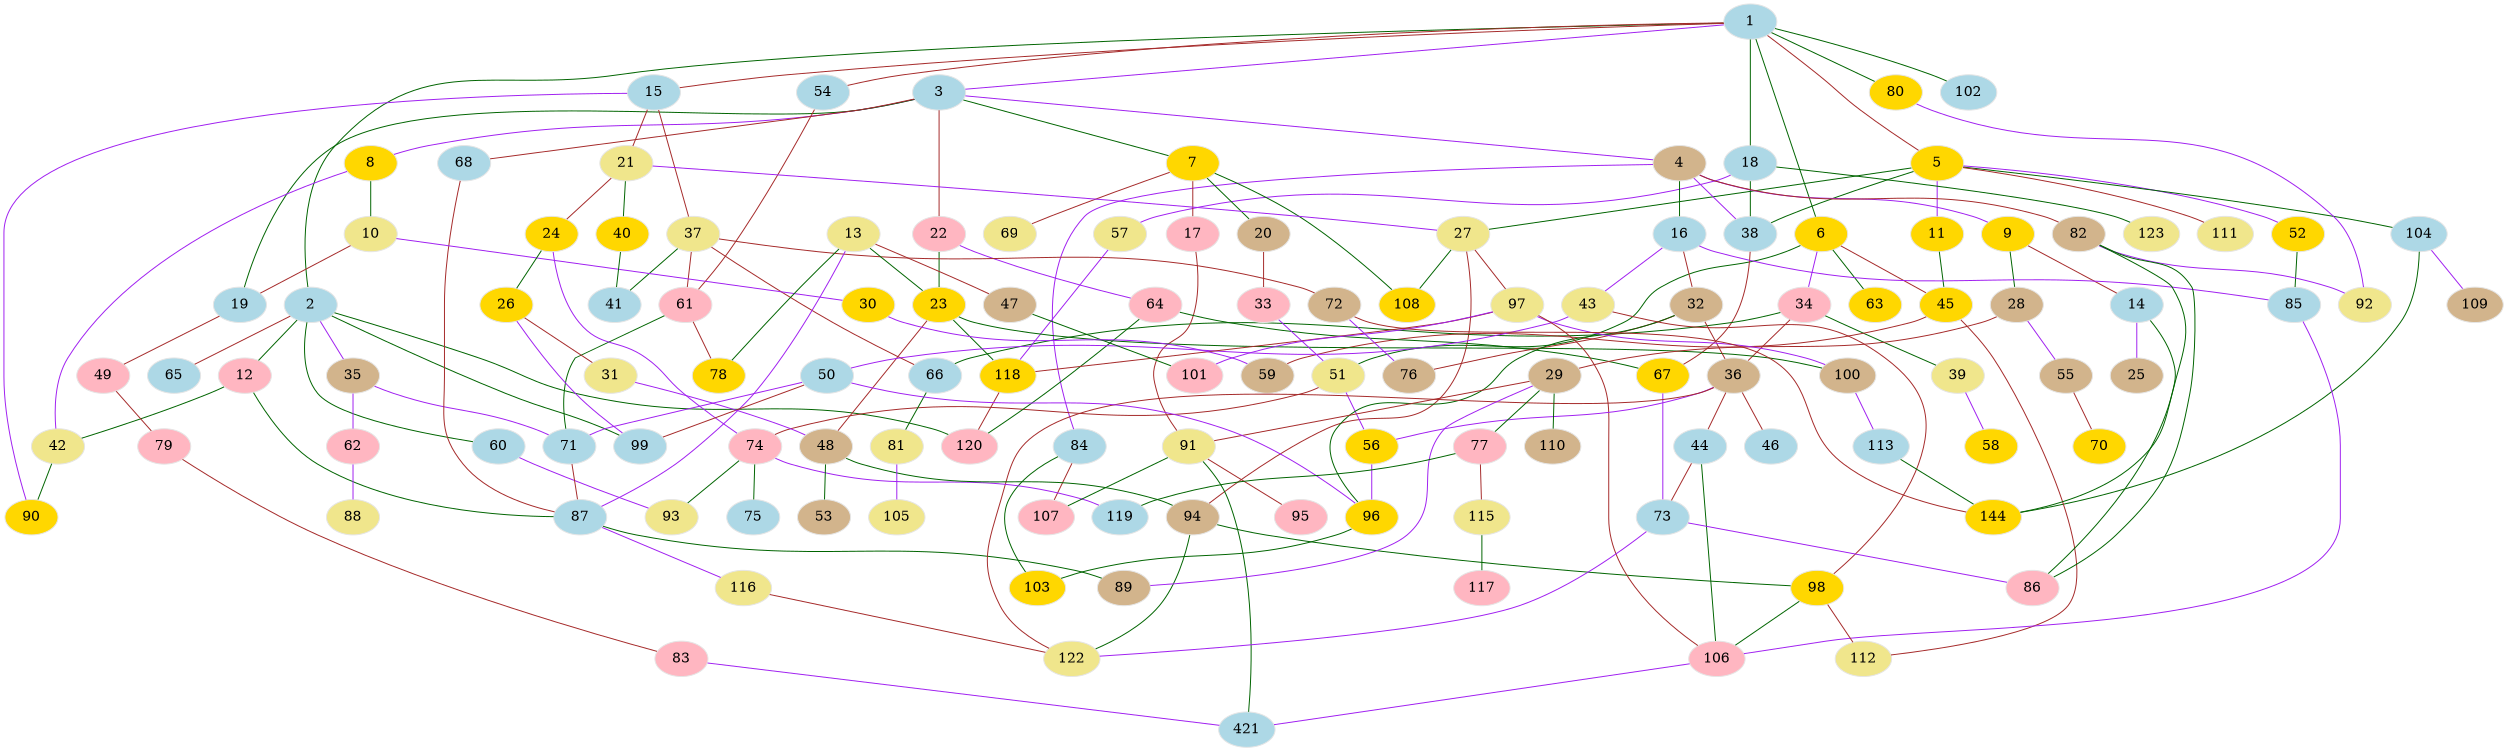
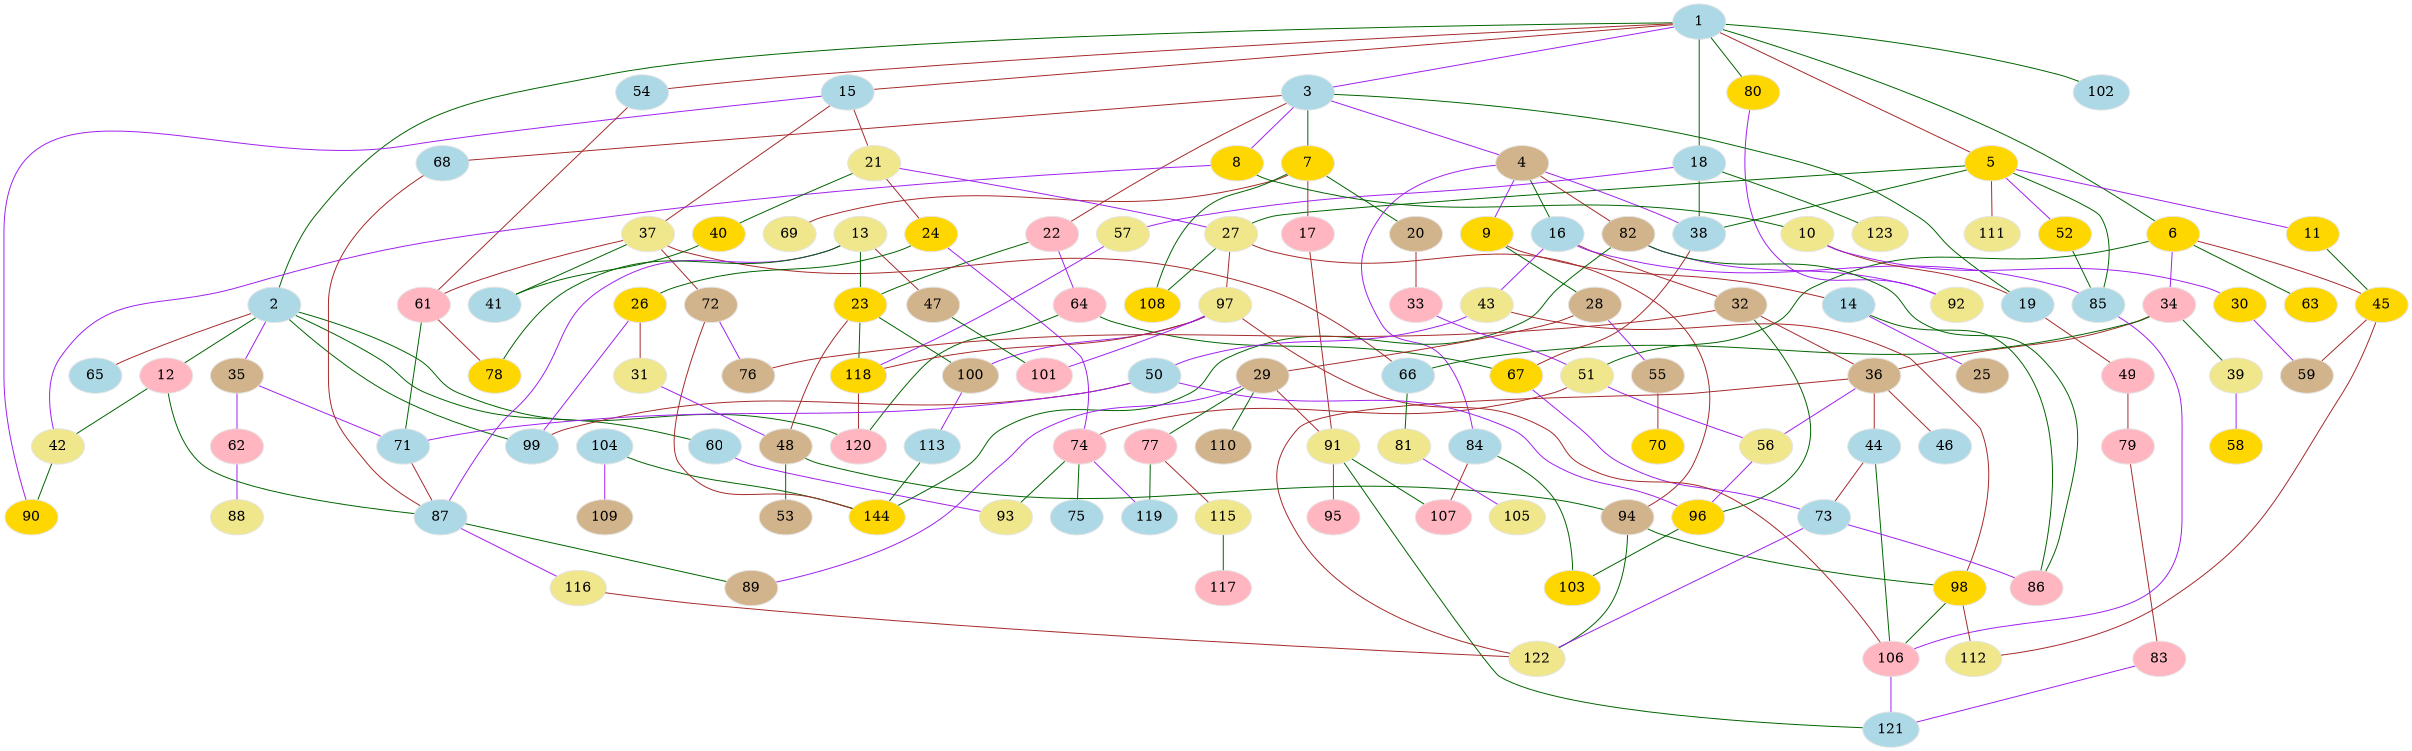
(2232, 201) -> (2091, 209)
(1372, 446) -> (1766, 446)
(1247, 730) -> (1891, 730)
